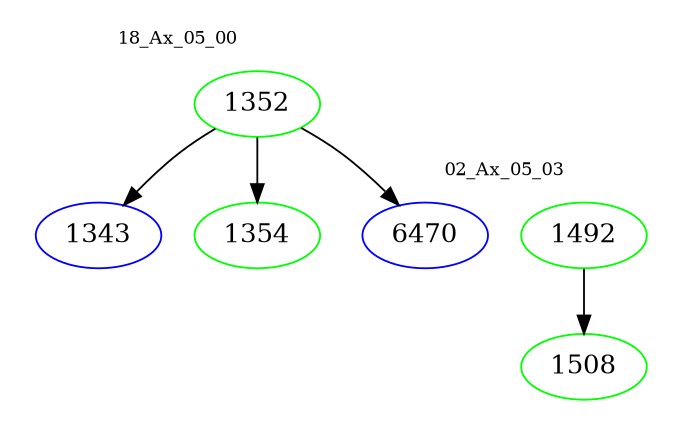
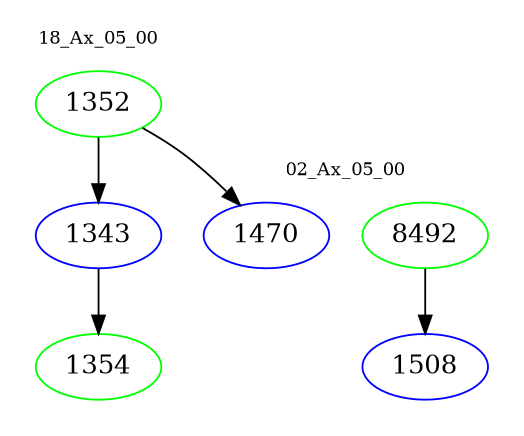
(257, 161) -> (99, 292)
(505, 171) -> (346, 171)
(425, 235) -> (266, 235)
(584, 235) -> (425, 235)
(584, 367) -> (425, 367)
